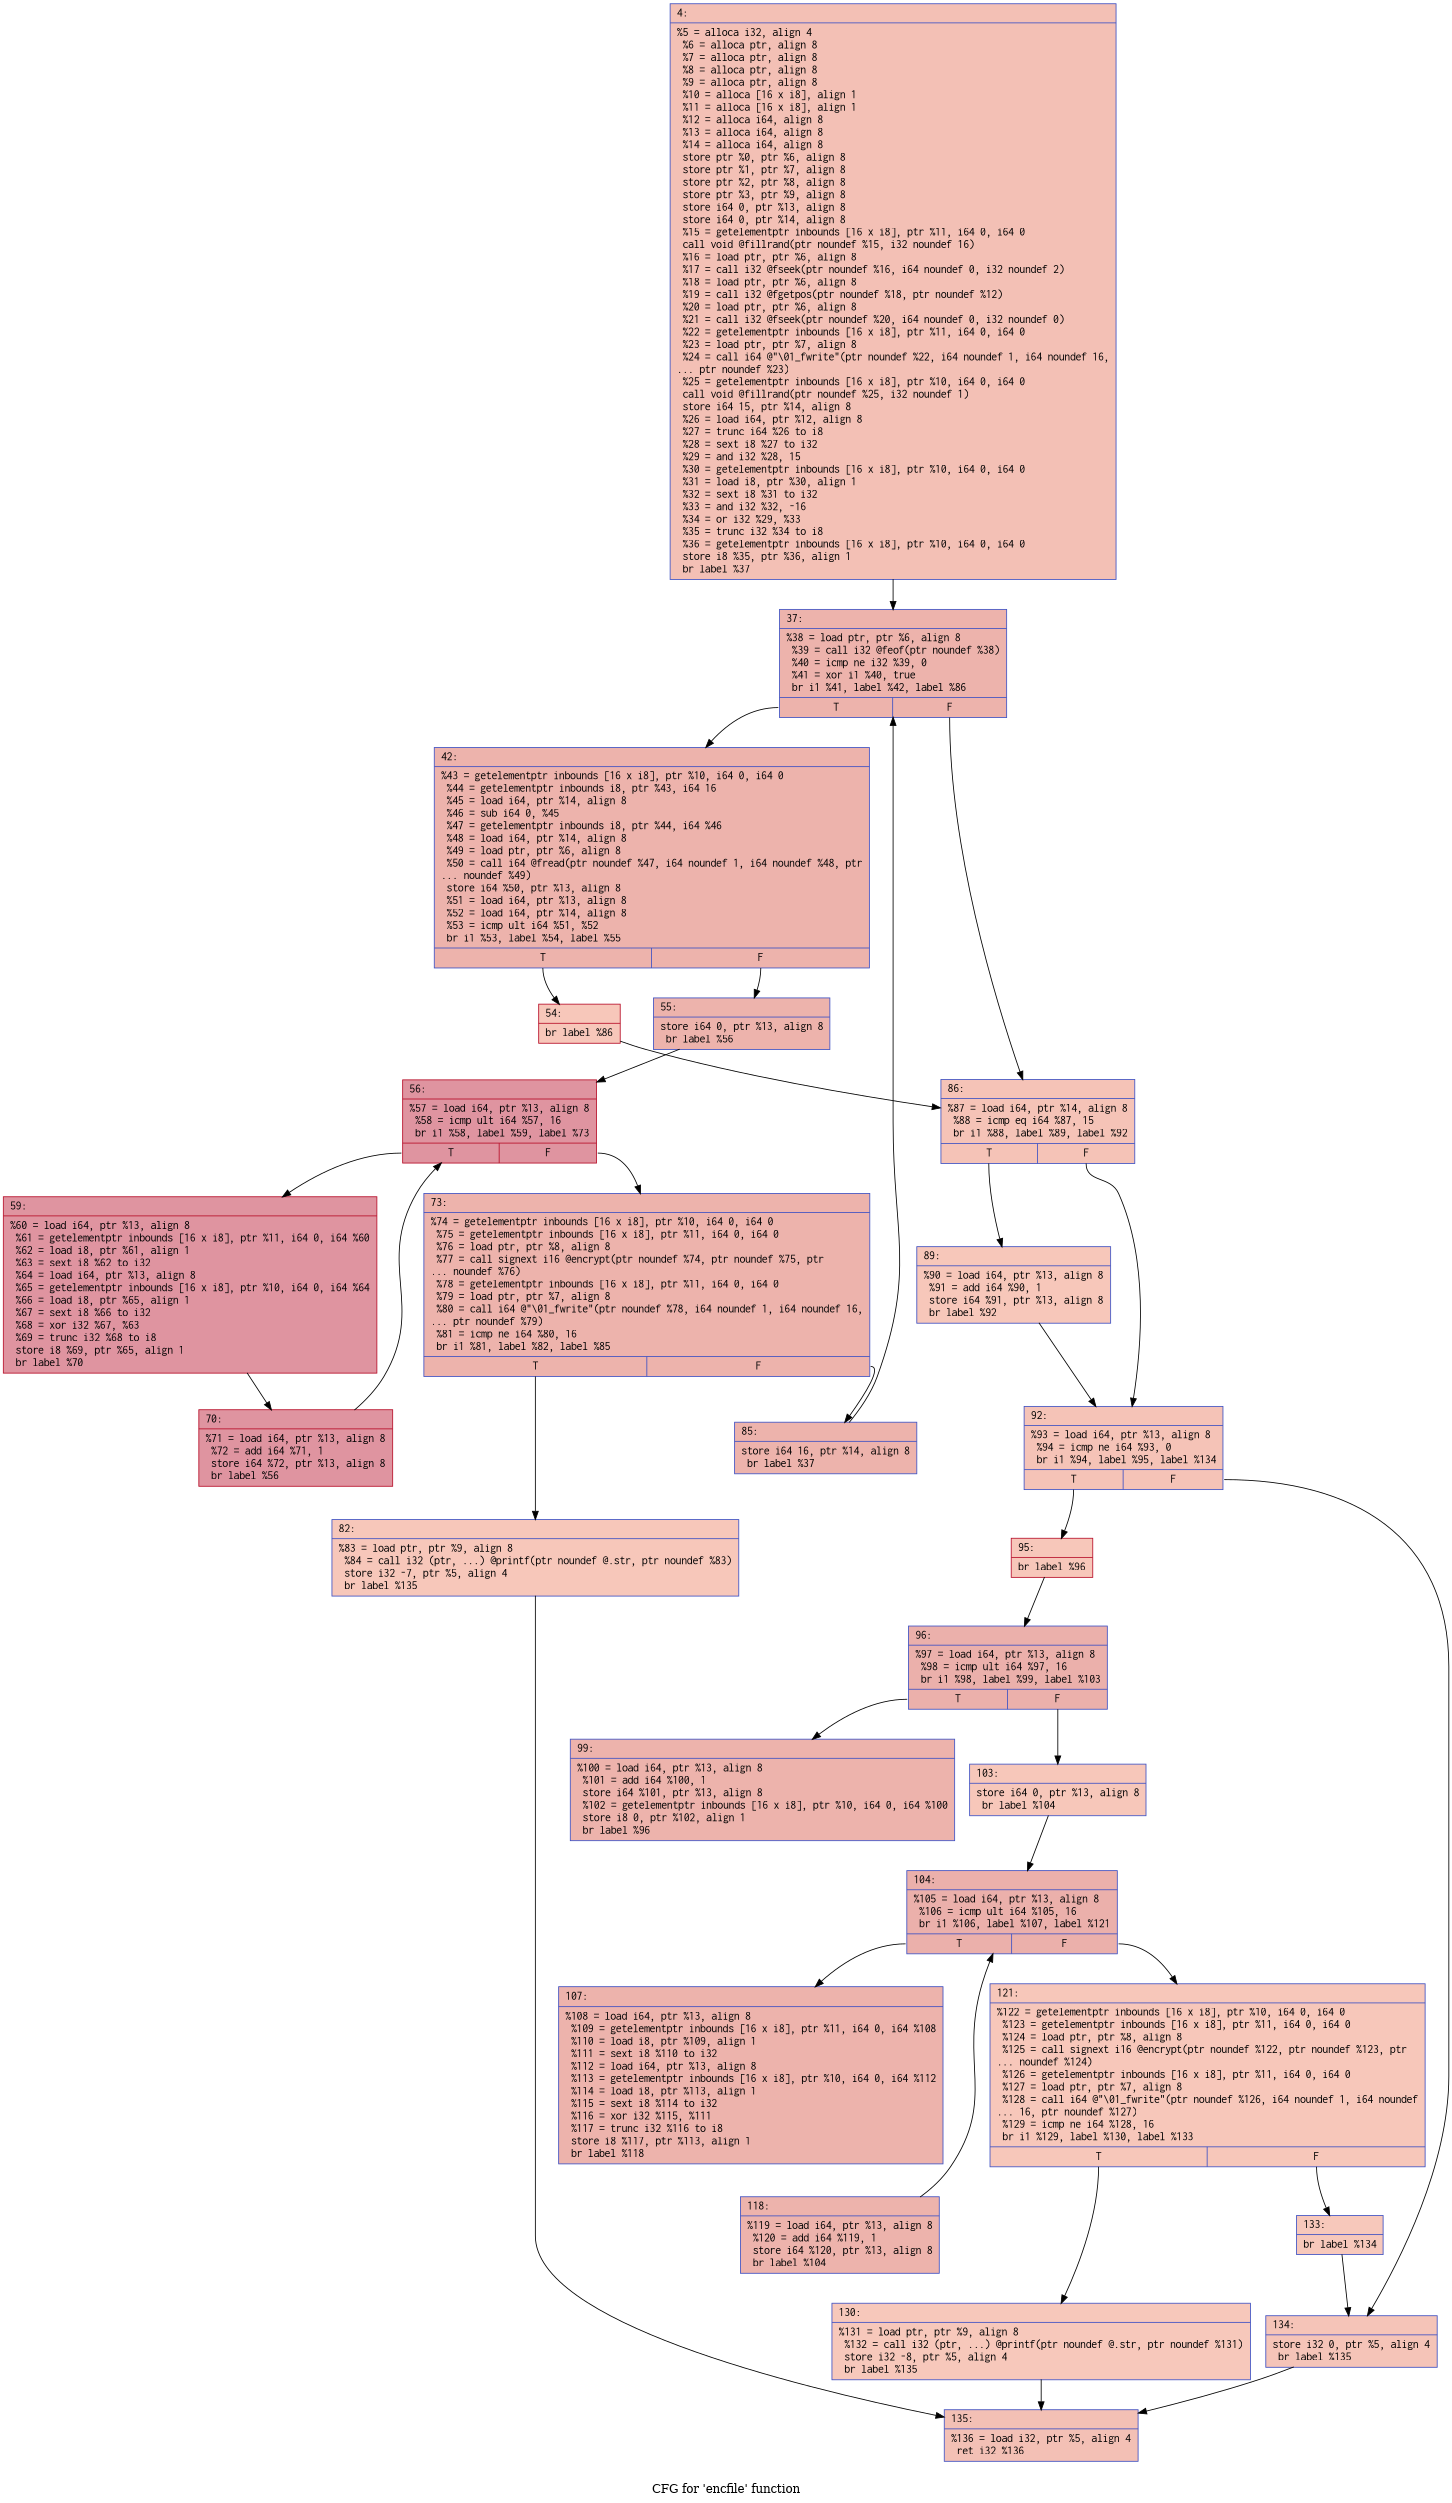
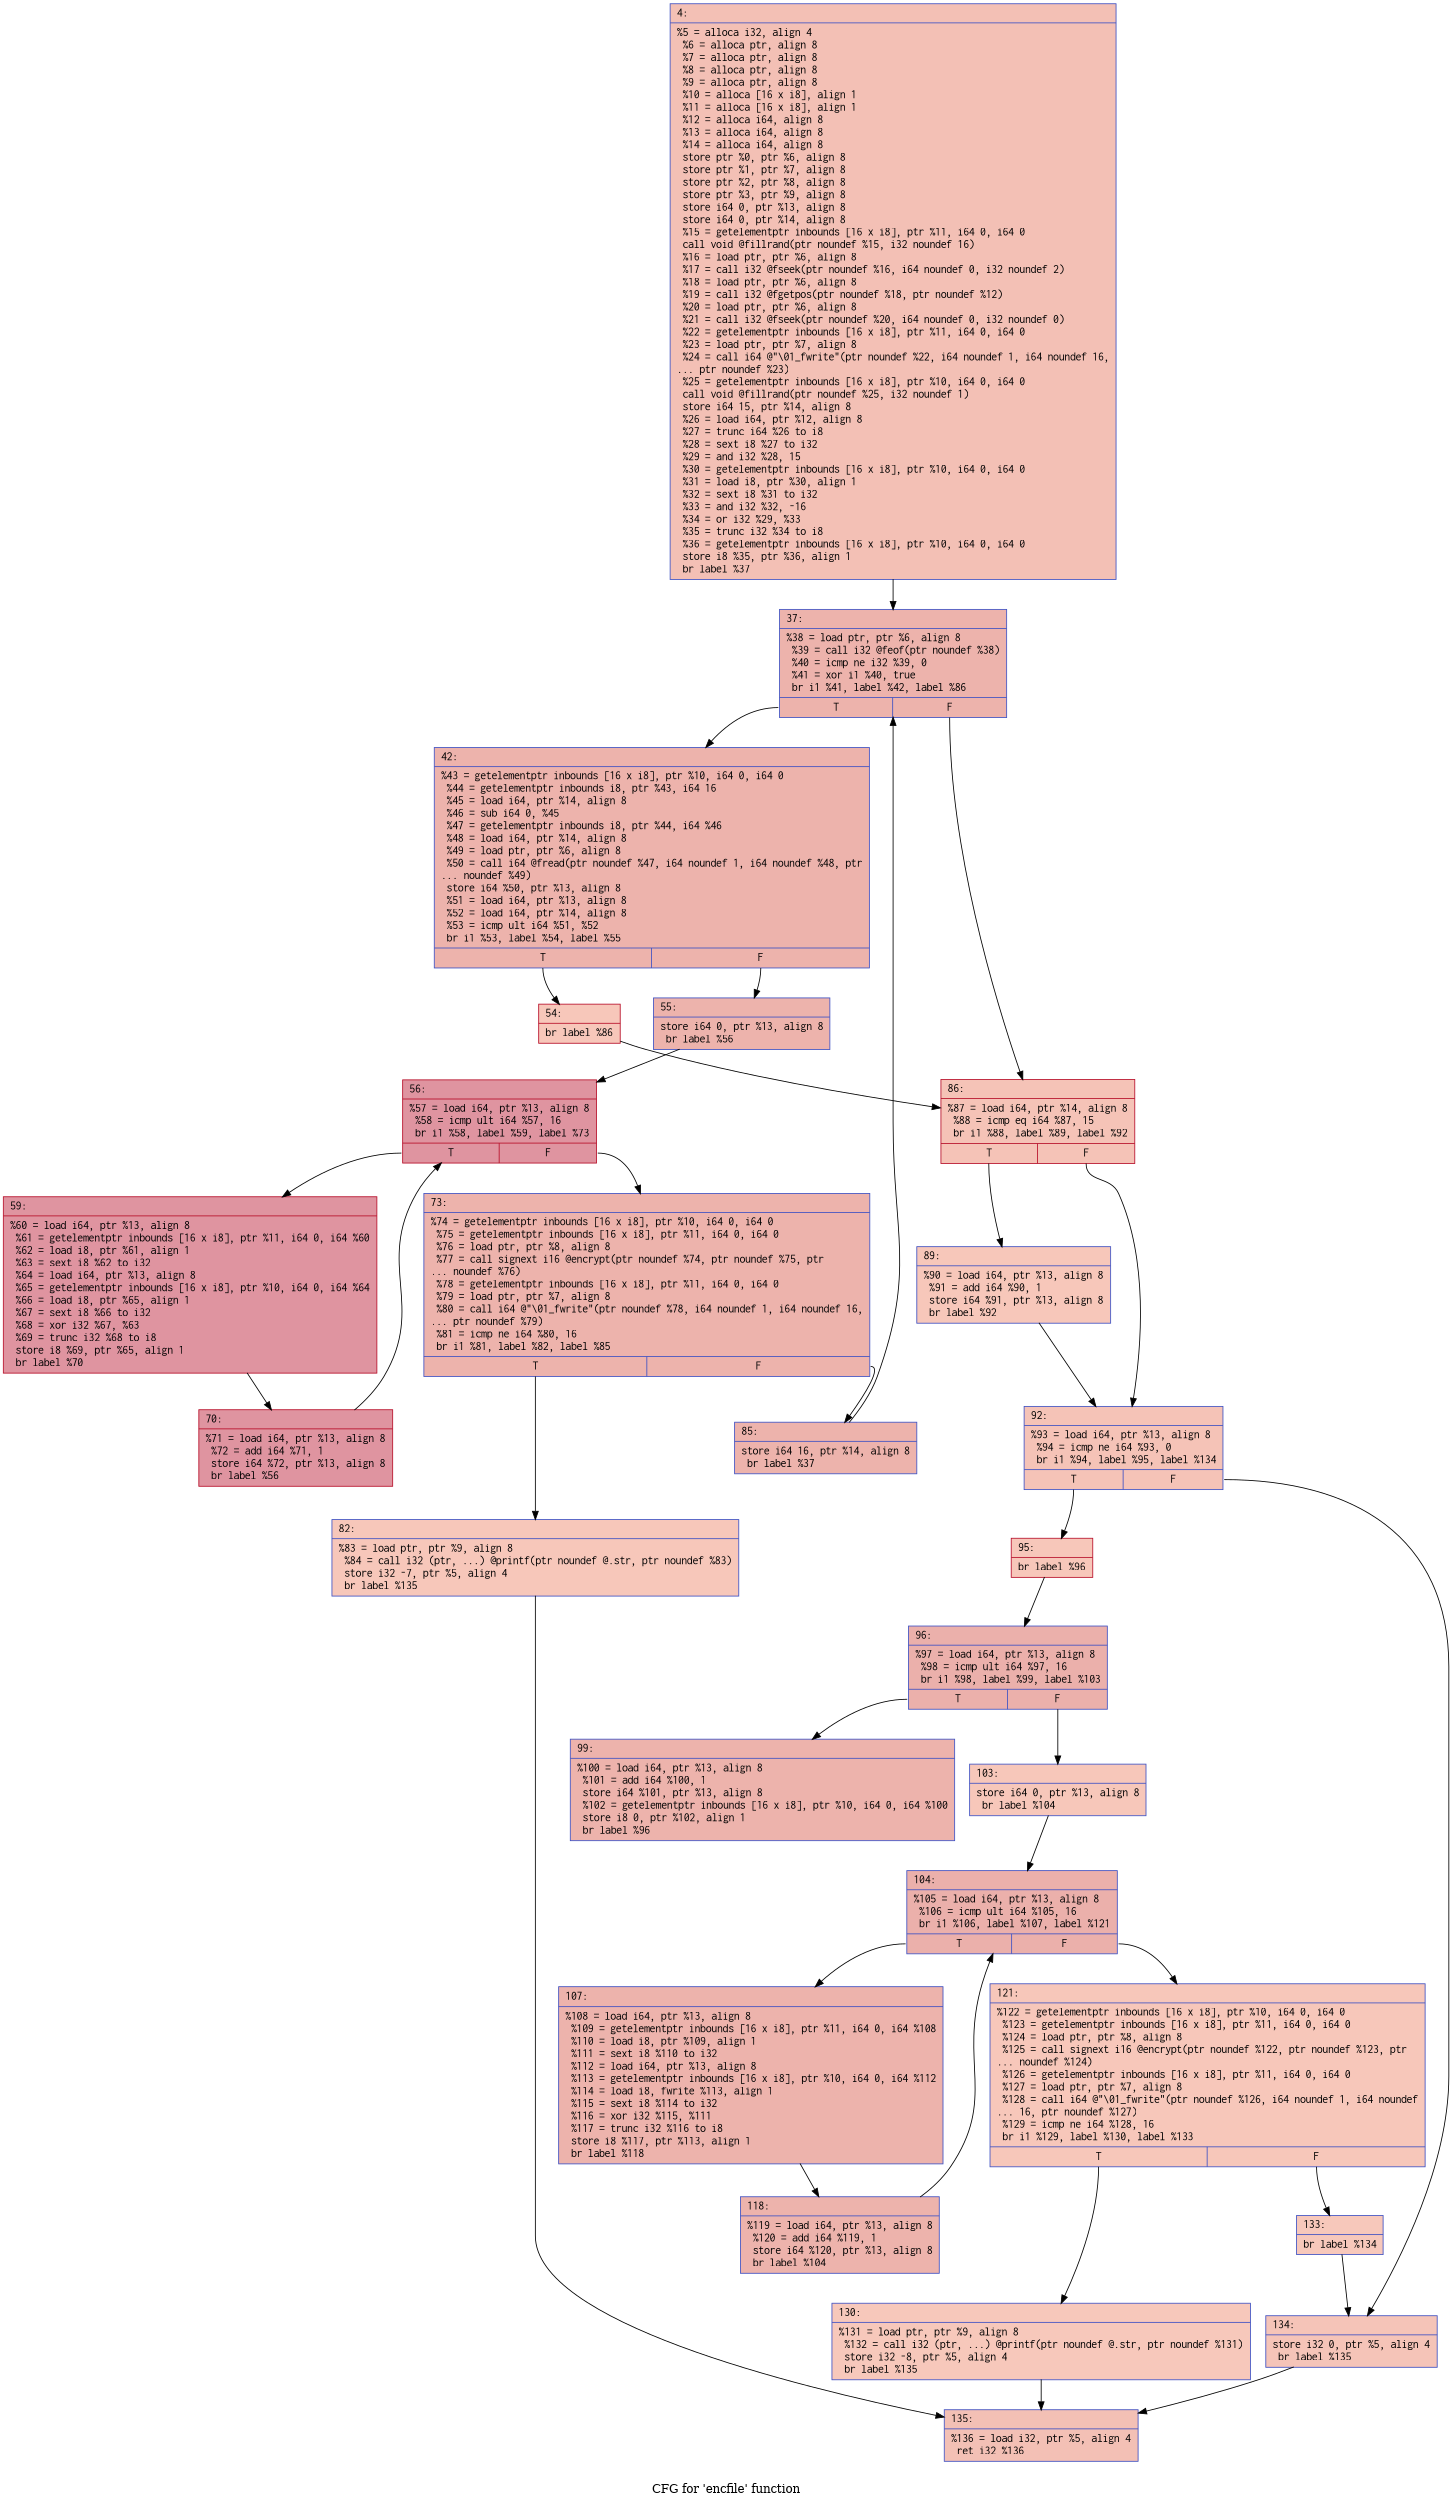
(1038, 1121) -> (1038, 1121)
(661, 2091) -> (669, 2091)
none -> (807, 2176)
